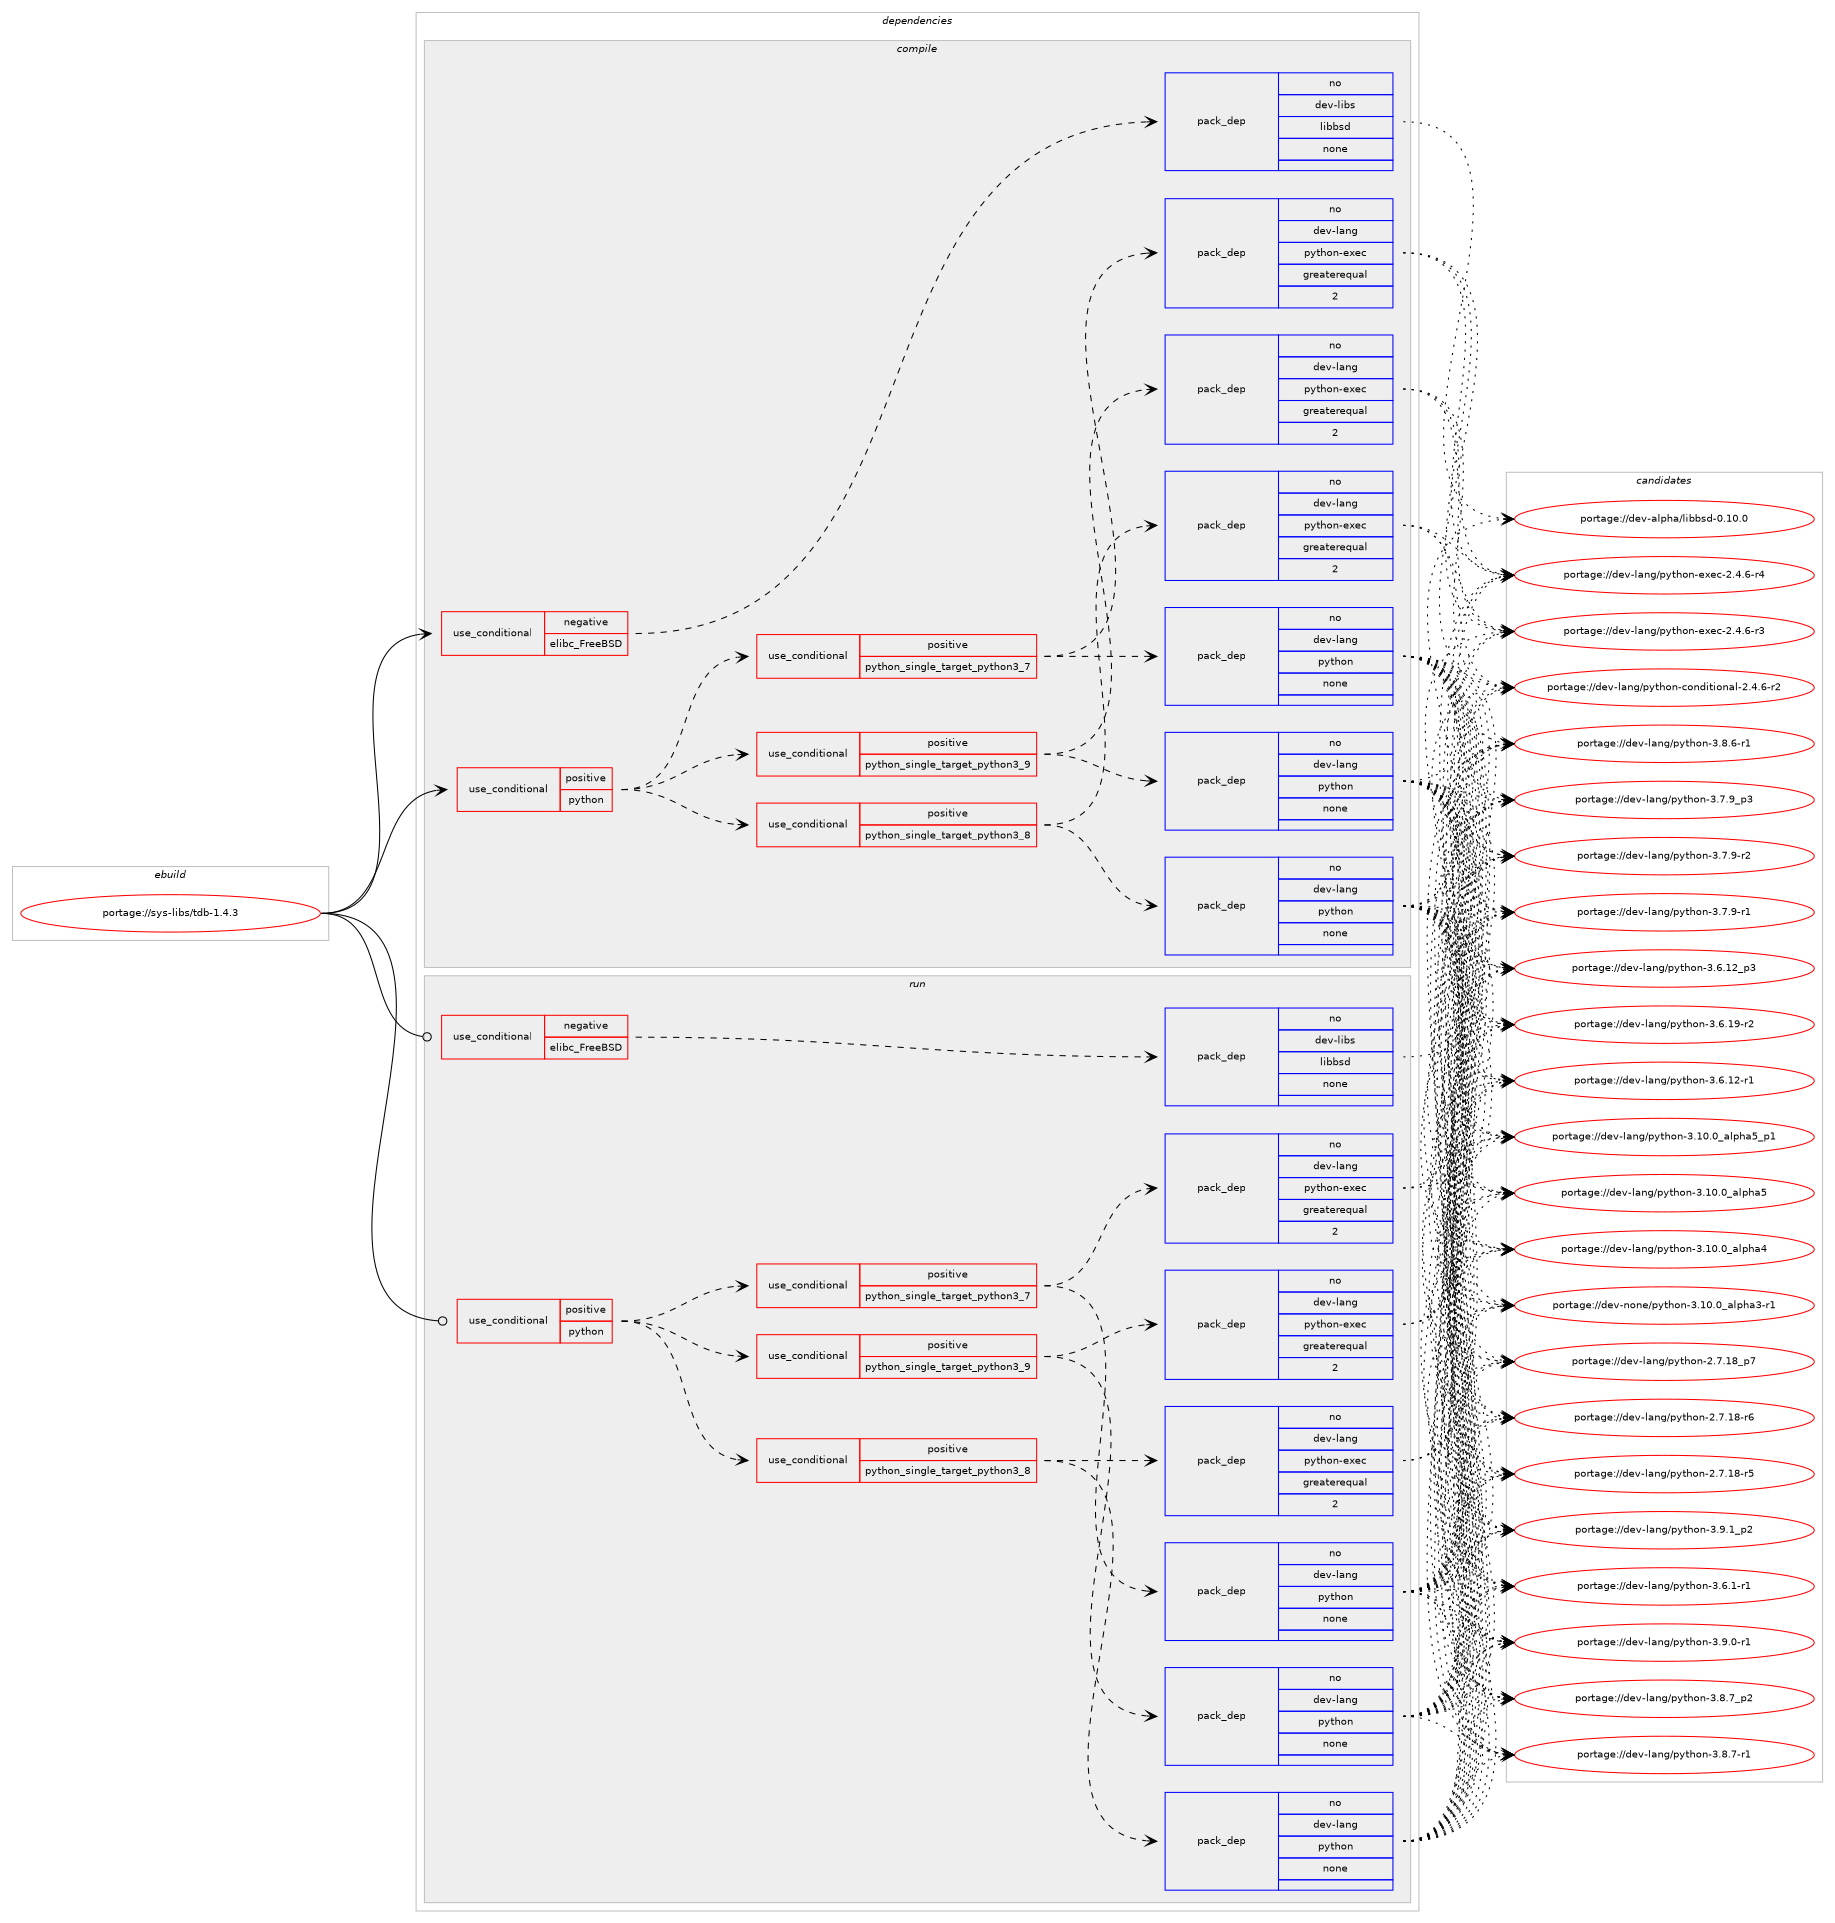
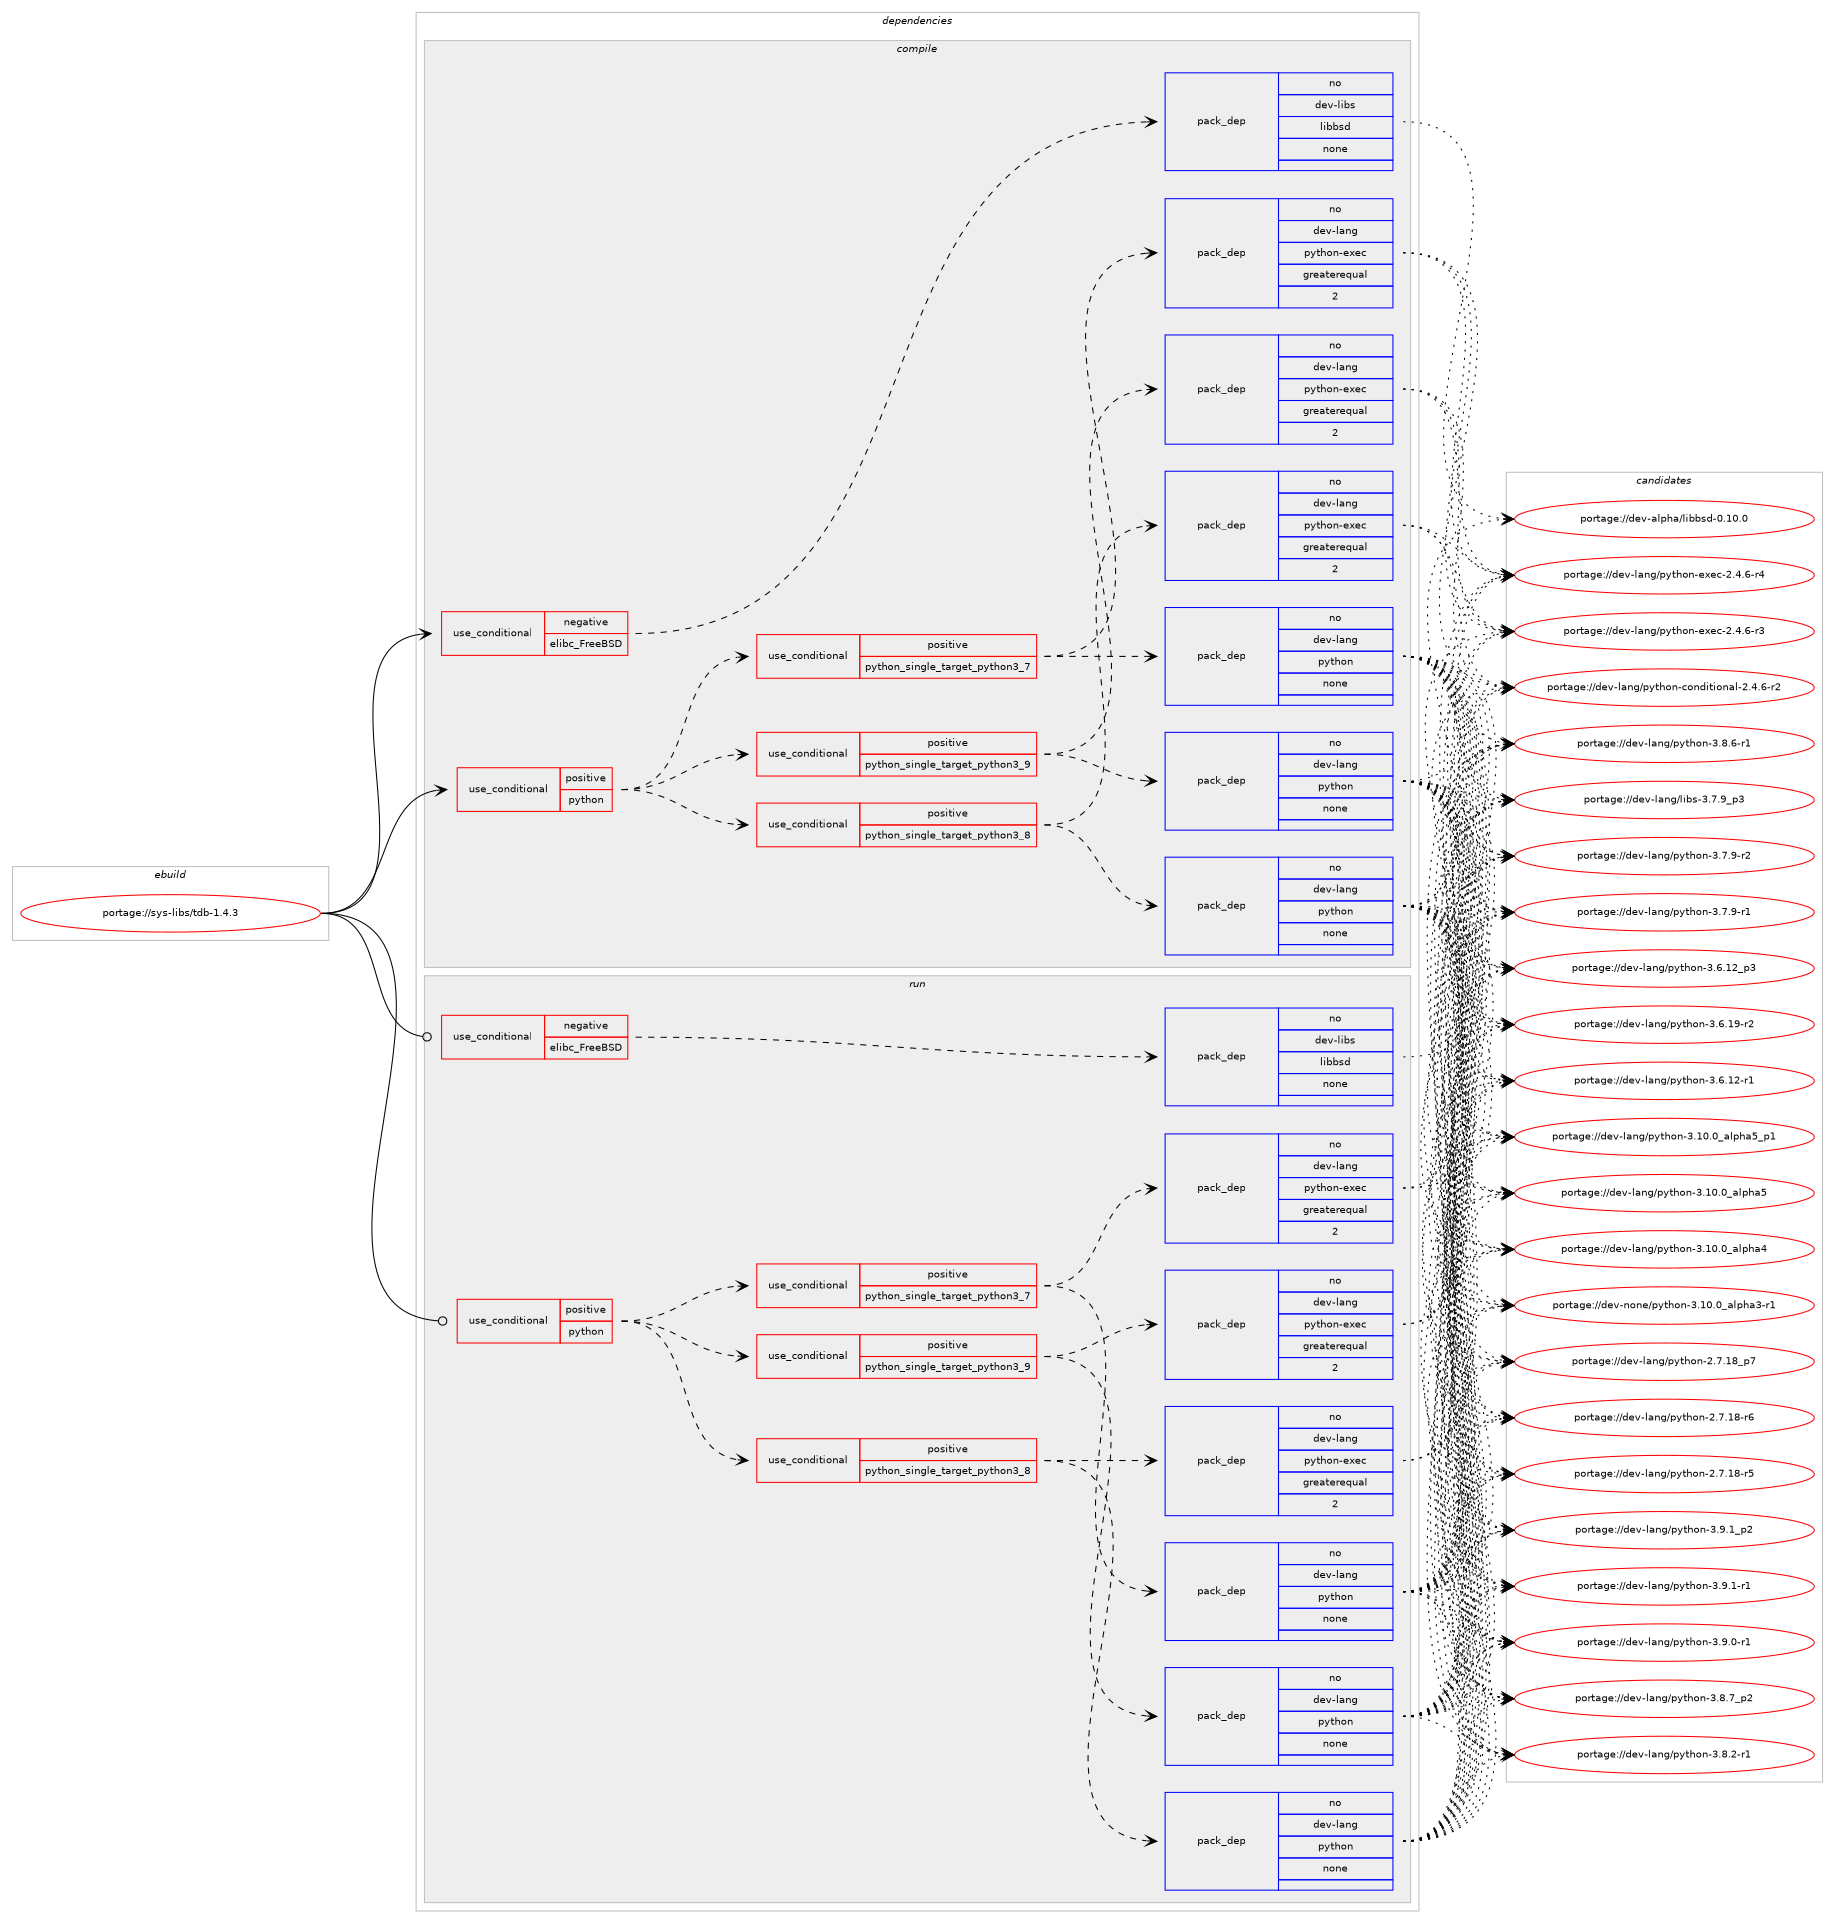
(1664, 800) -> (1664, 800)
(1664, 1586) -> (1664, 1586)
(1664, 1755) -> (1664, 1755)
